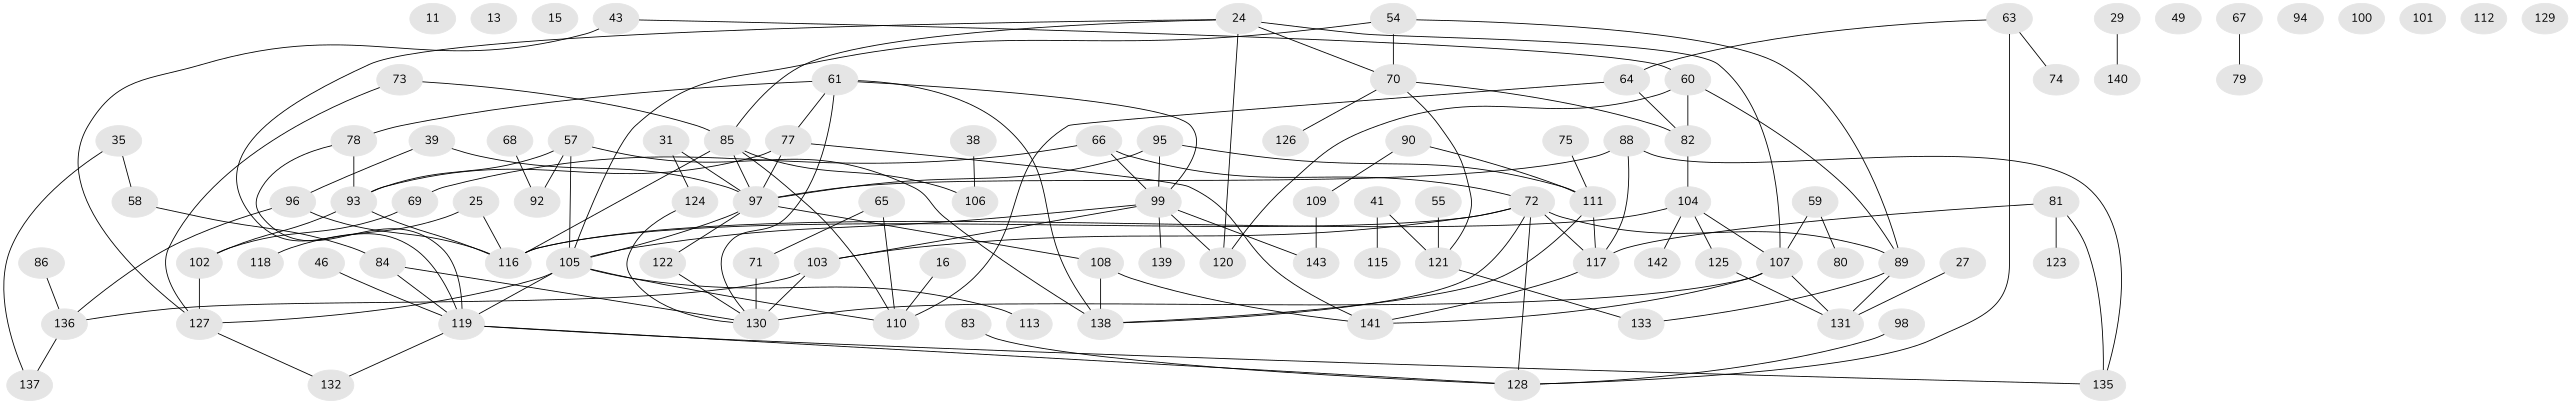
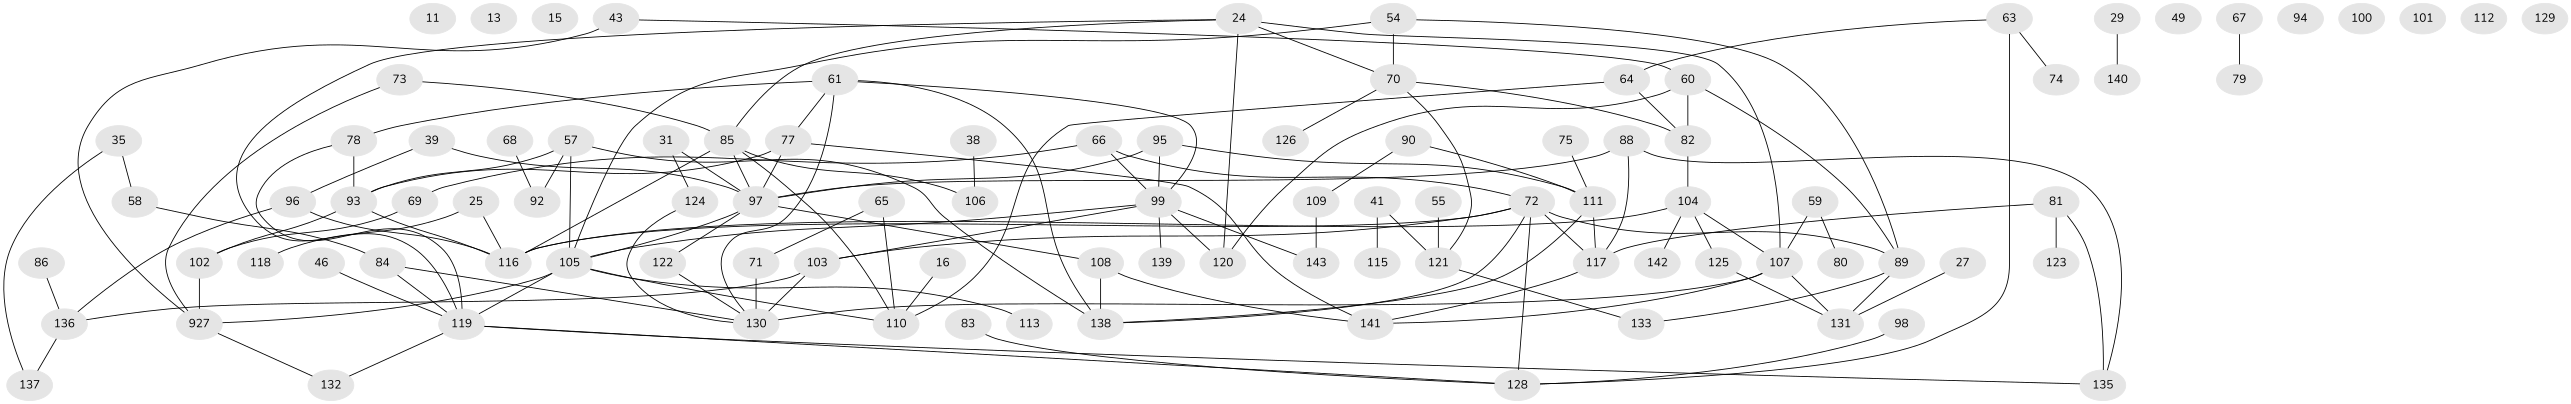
(199, 324) -> (199, 324)
